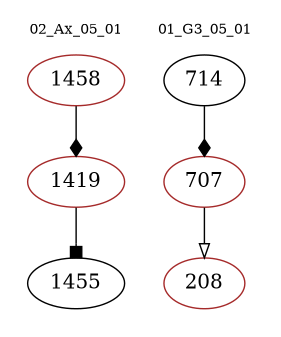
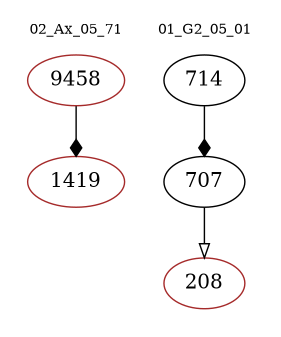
(76, 30) -> (76, 30)
(205, 30) -> (205, 30)
(76, 80) -> (76, 80)
(204, 182) -> (204, 182)
(76, 283) -> none
